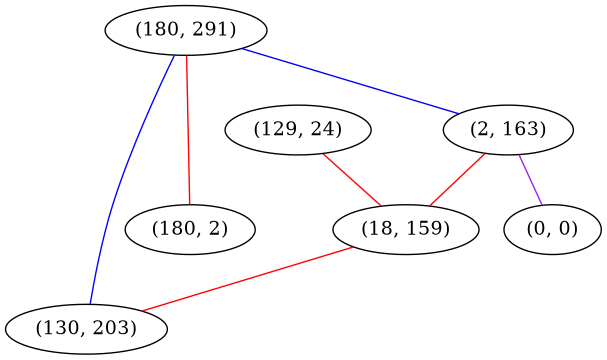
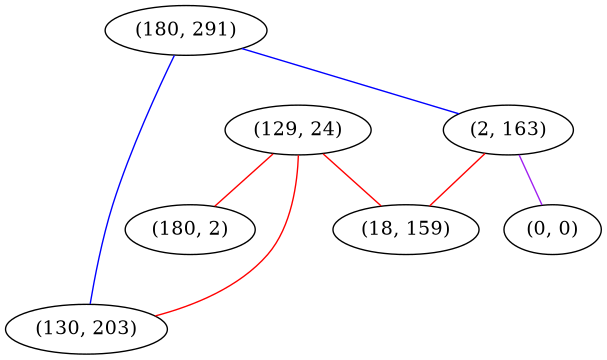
(188, 130) -> (244, 180)
(248, 279) -> (259, 263)
